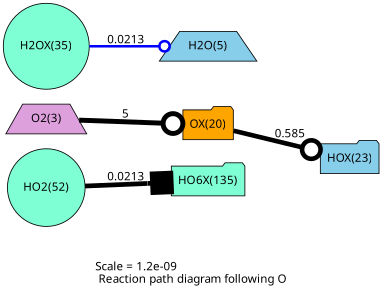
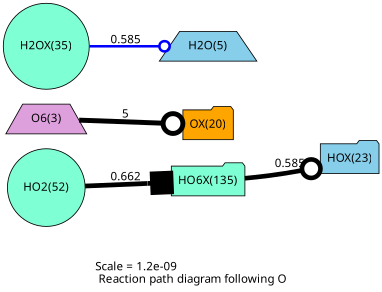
(124, 40) -> (124, 40)
(46, 119) -> (46, 119)
(268, 139) -> (274, 175)
(124, 177) -> (124, 177)
